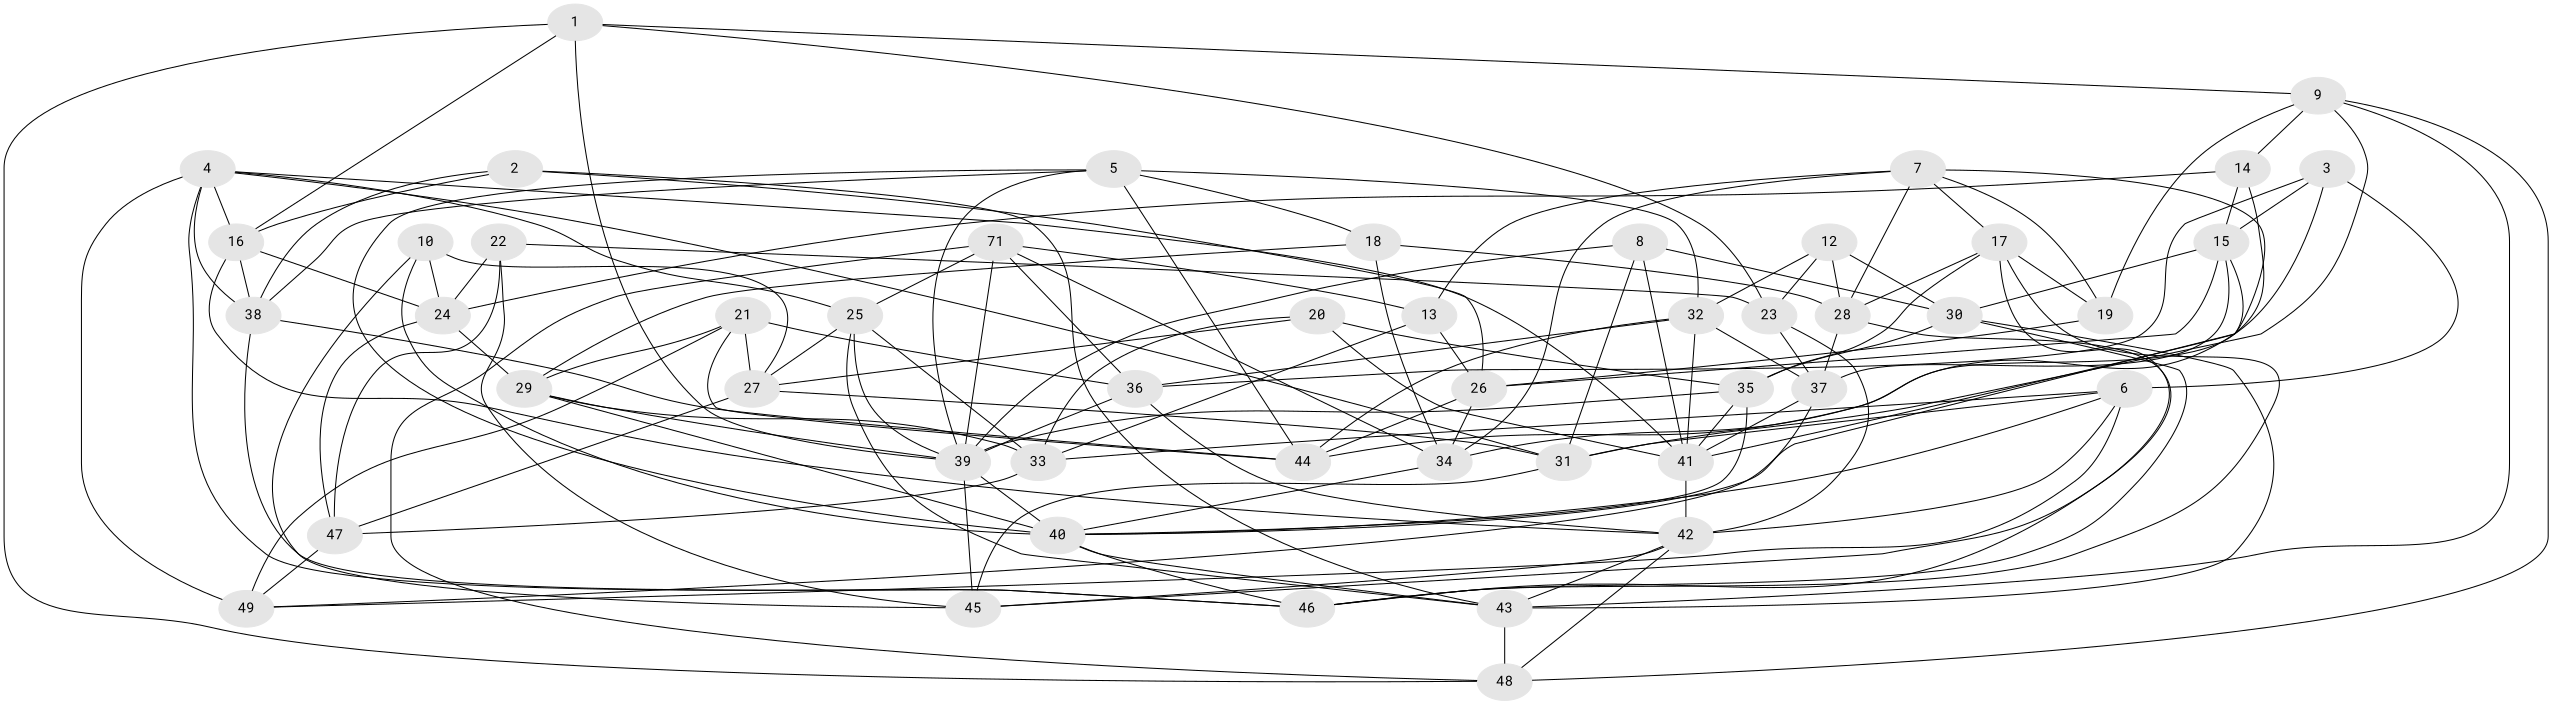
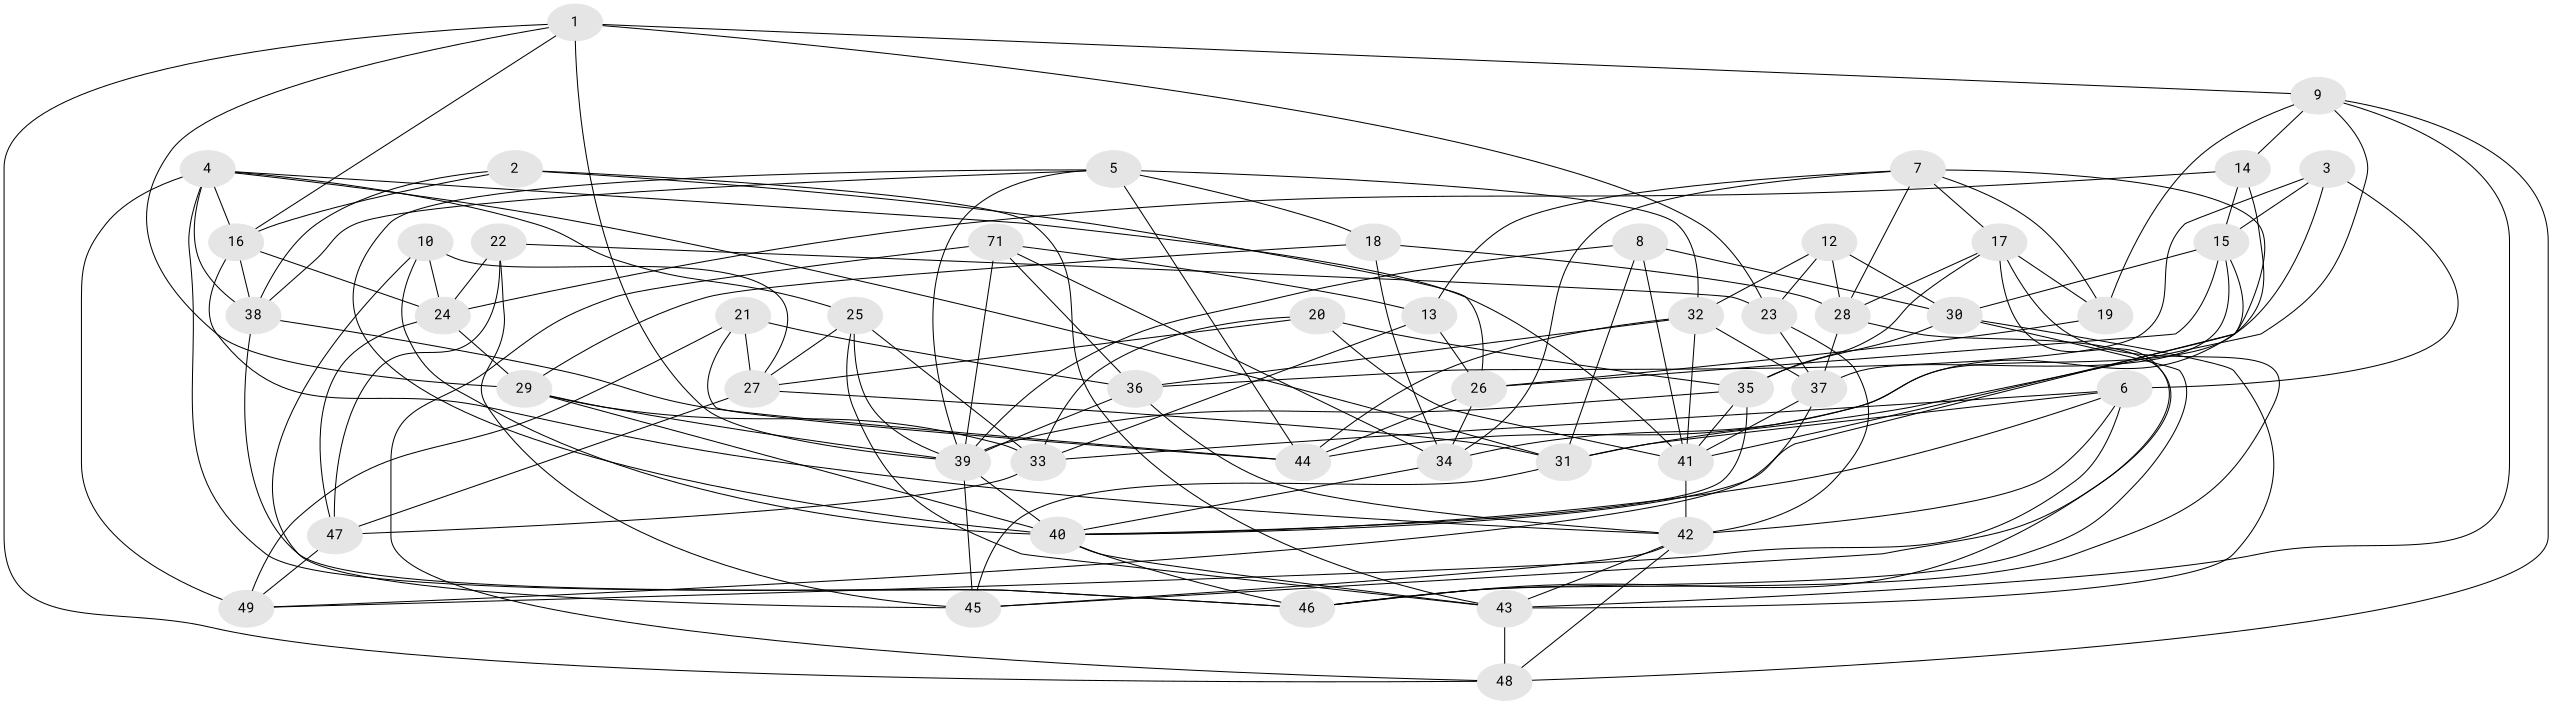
(923, 280) -> none
(634, 352) -> (158, 173)
